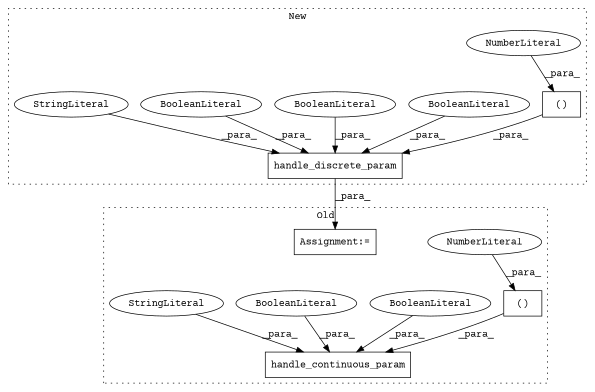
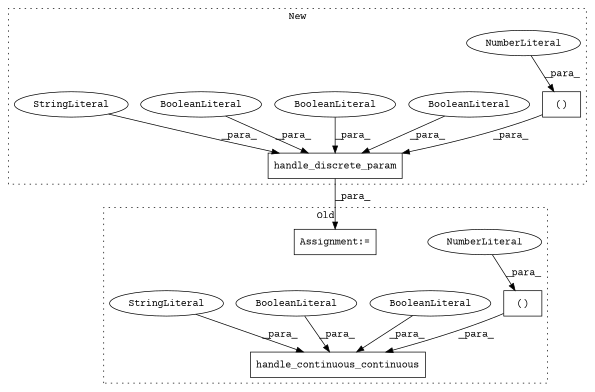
(338, 365) -> (338, 365)
